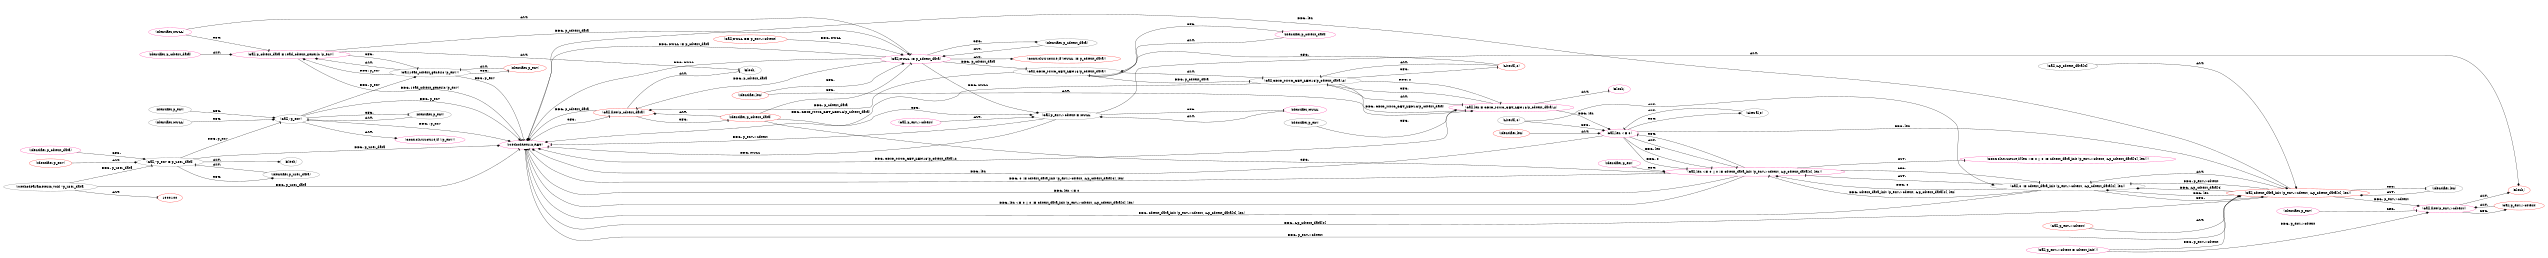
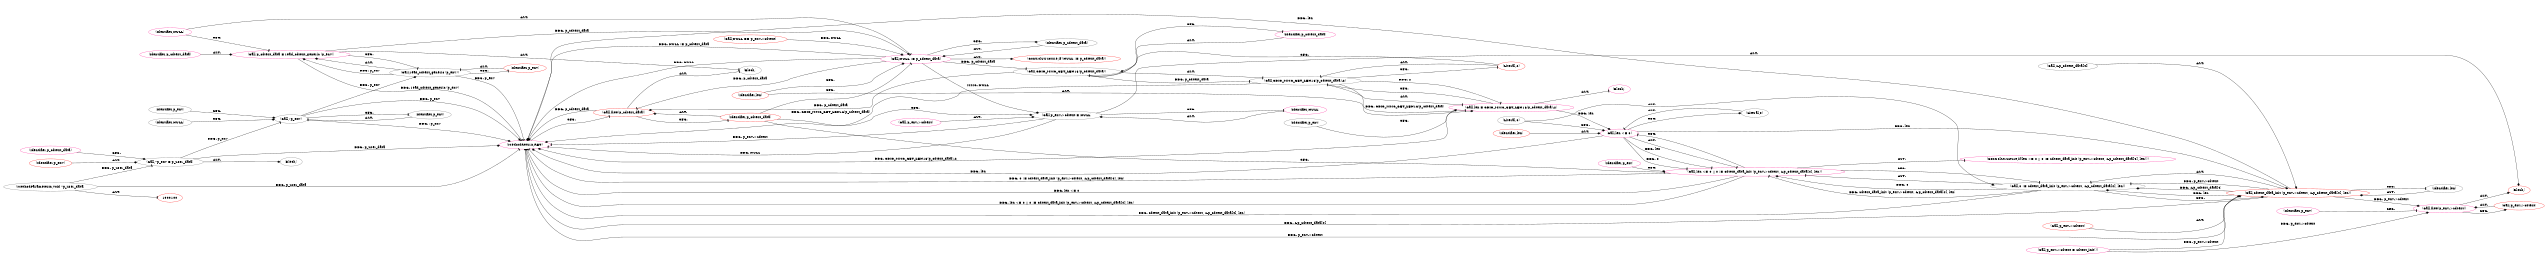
(978, 85) -> (978, 85)
(430, 140) -> none
(291, 175) -> none
